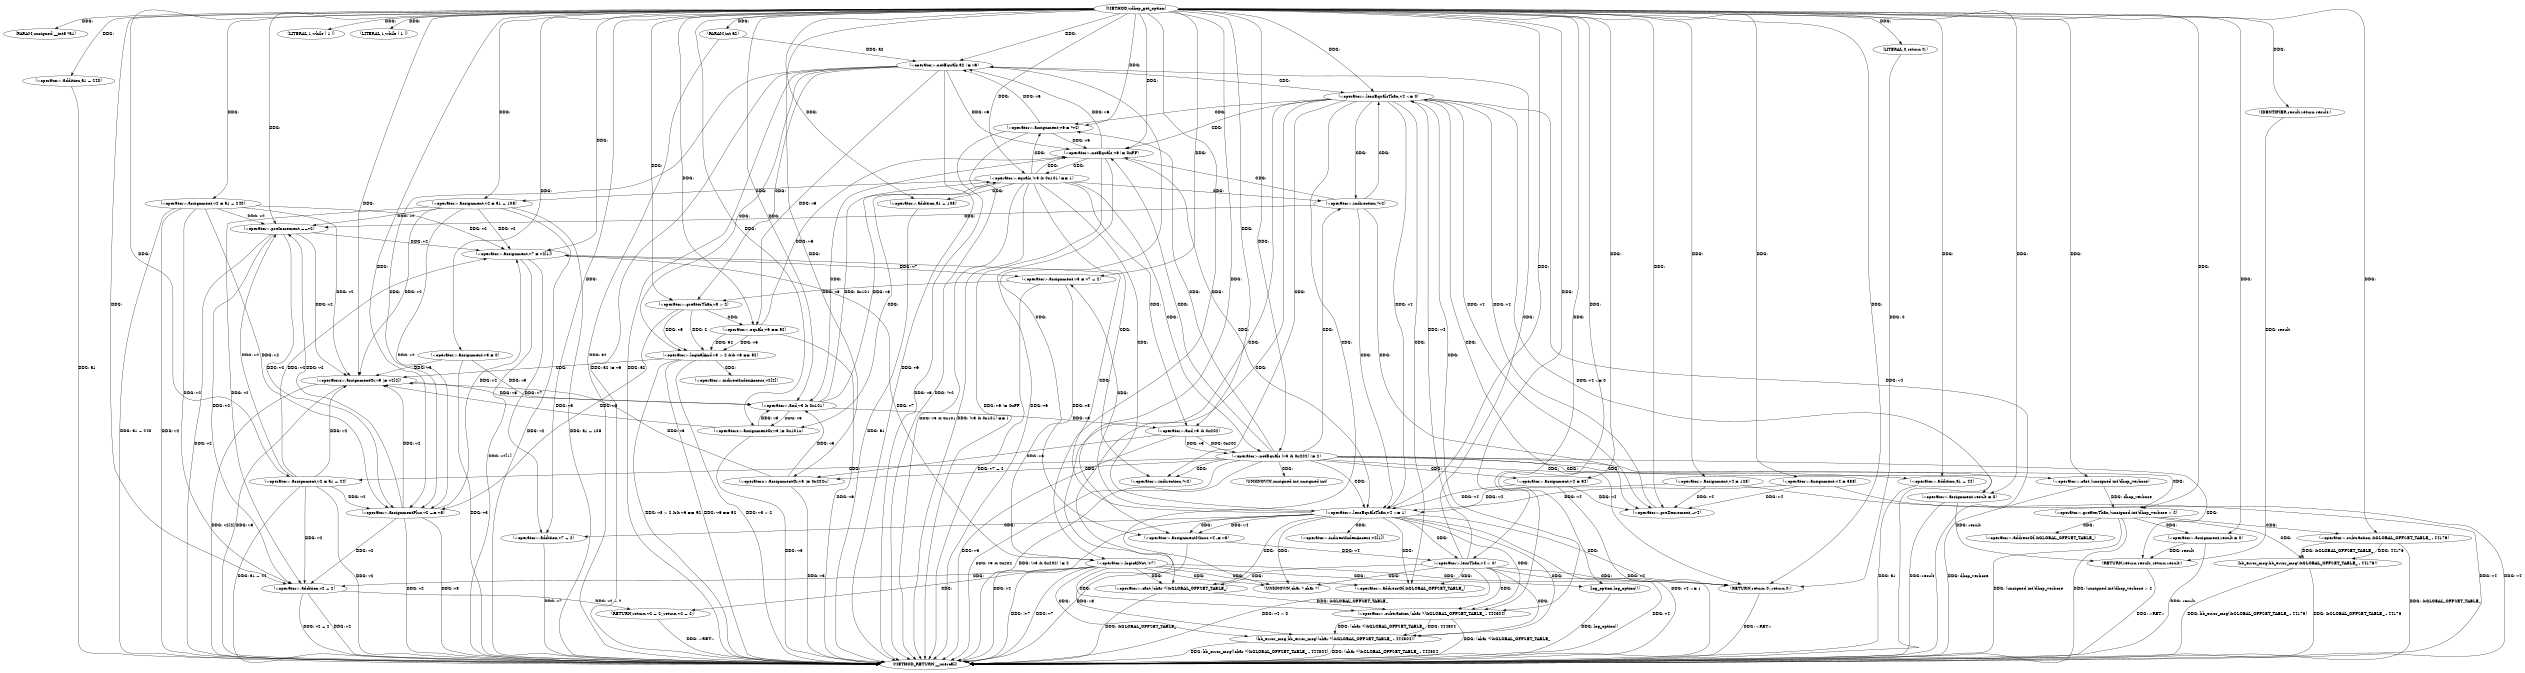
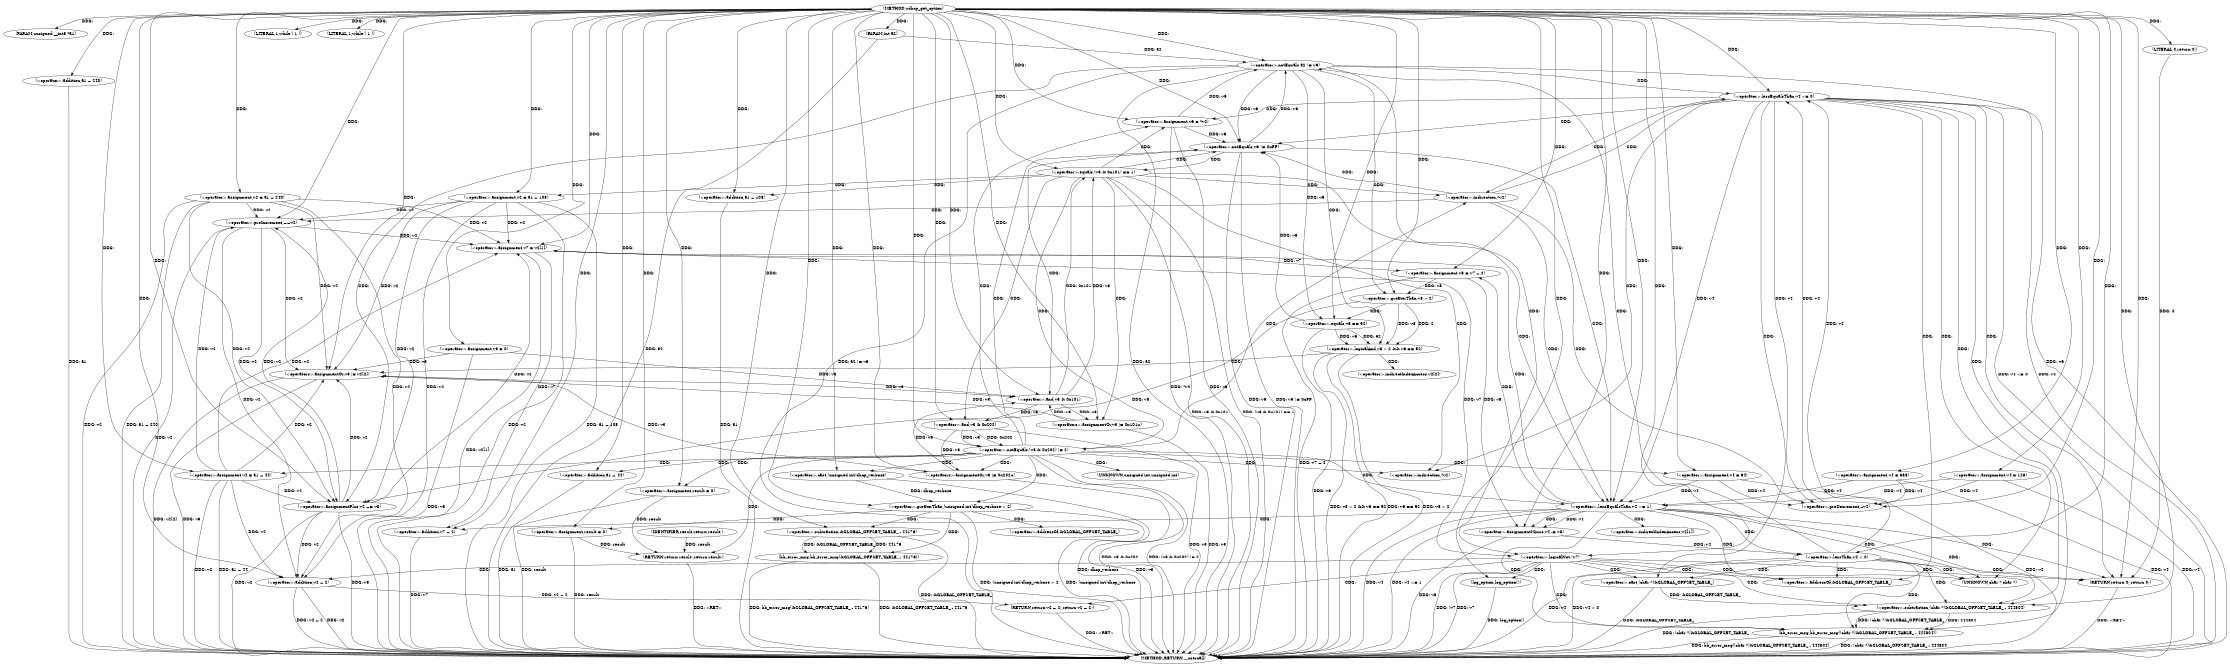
(1767, 12) -> none
(1267, 544) -> none
